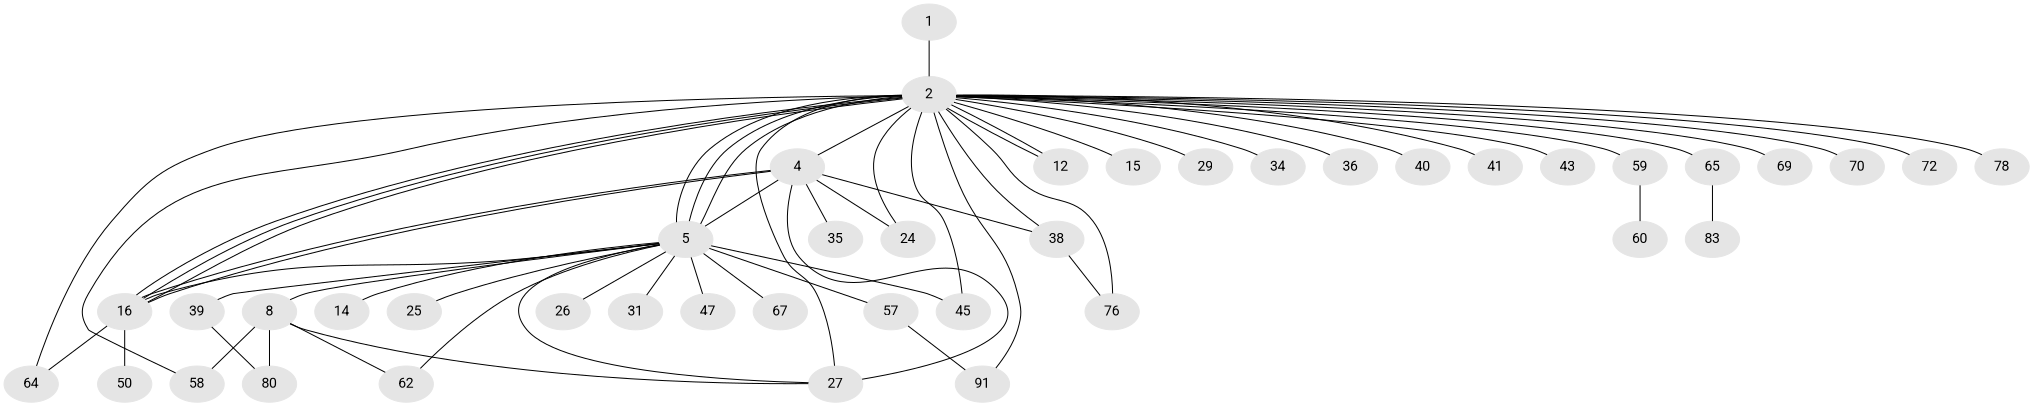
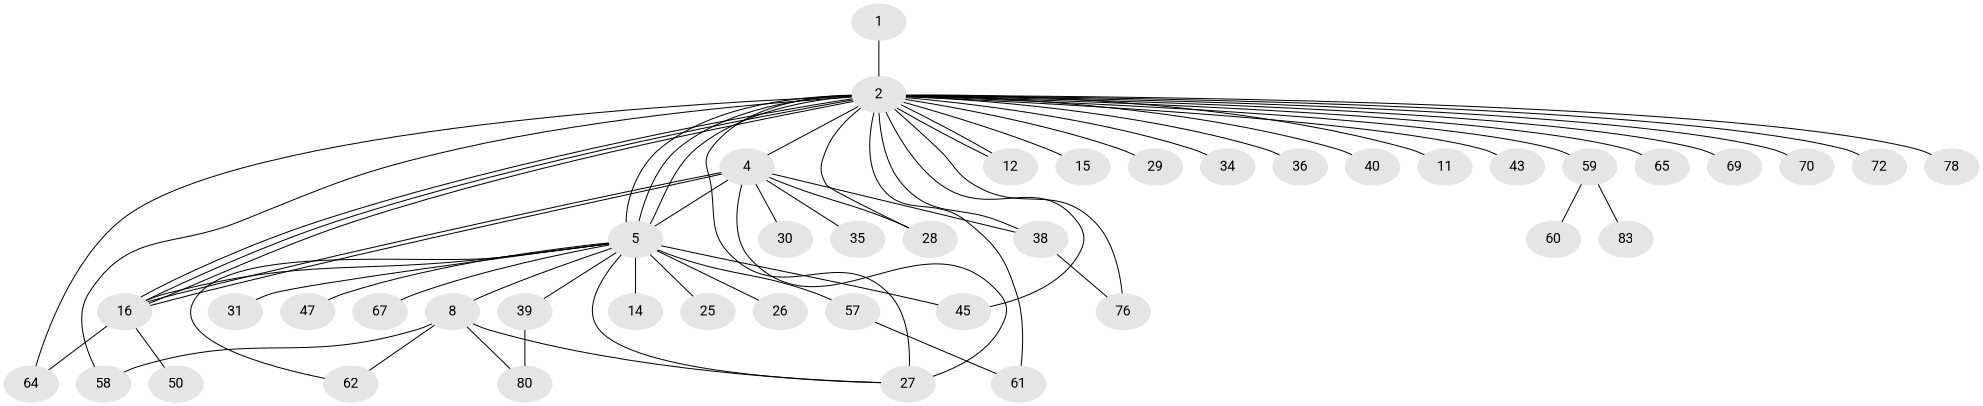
(1495, 167) -> (1445, 167)
(1712, 203) -> (1608, 203)
none -> (785, 239)
(908, 239) -> (930, 239)
(982, 384) -> (1019, 384)
